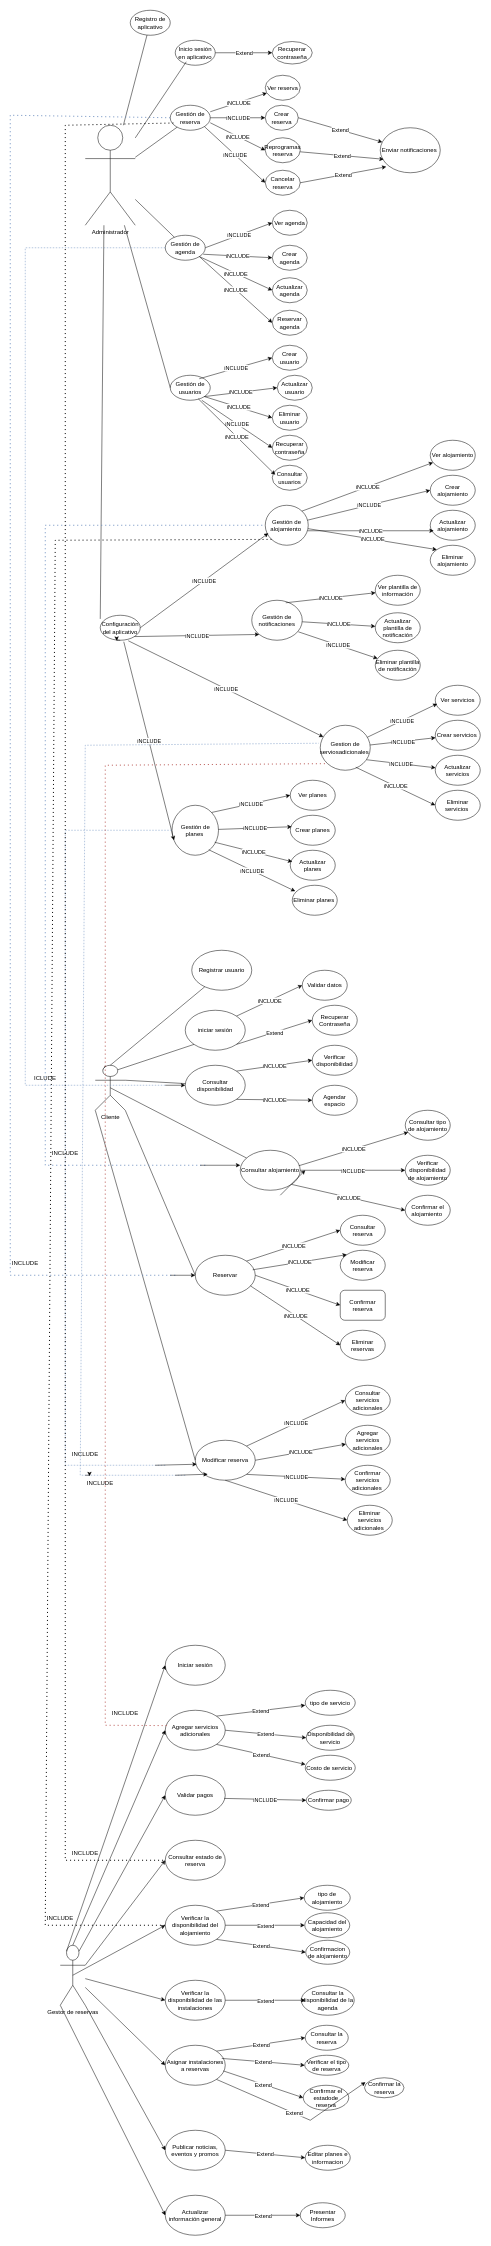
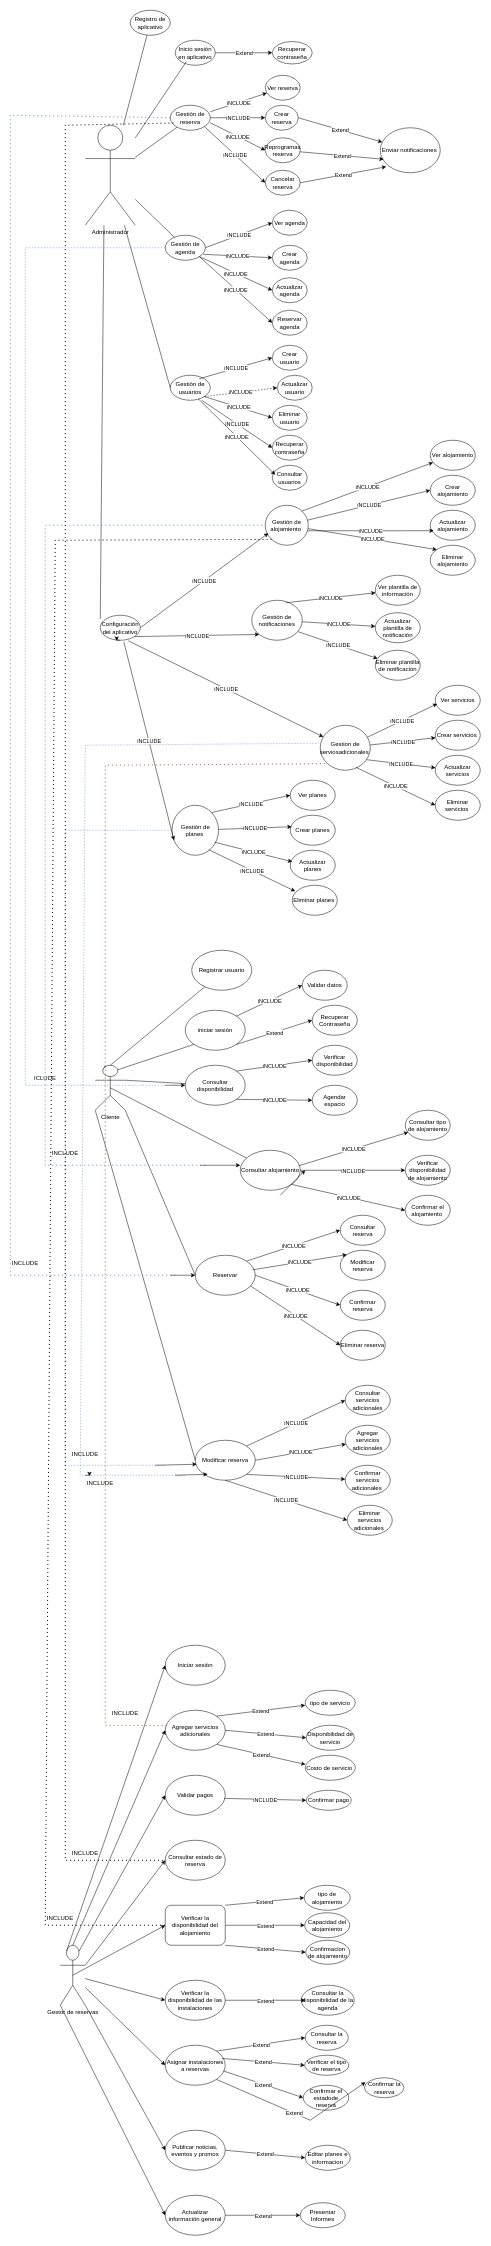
(263, 389) -> (263, 389)
(363, 1305) -> (363, 1305)
(363, 1345) -> (363, 1345)
(195, 1925) -> (195, 1925)
